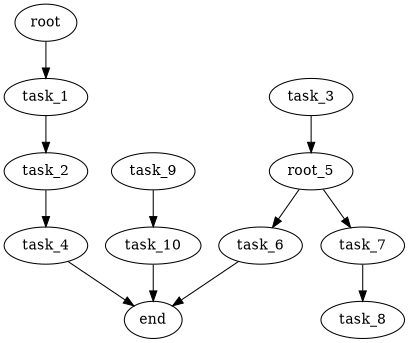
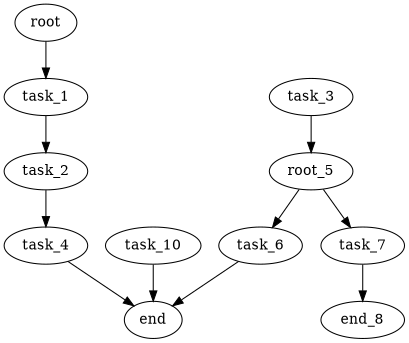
(153, 171) -> none
(363, 320) -> (363, 320)
